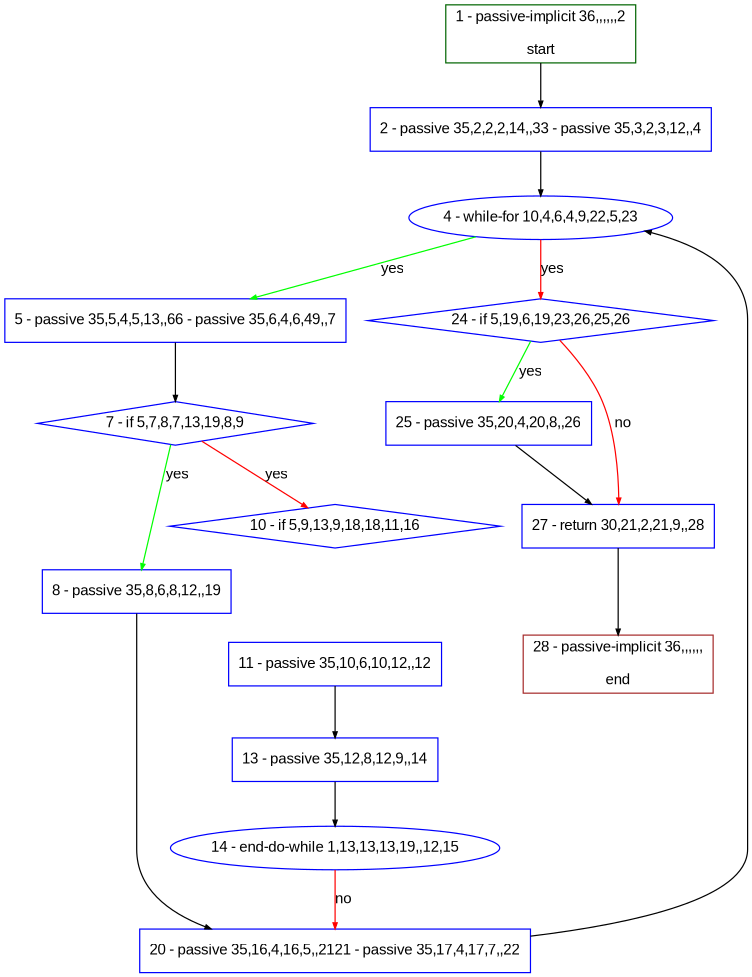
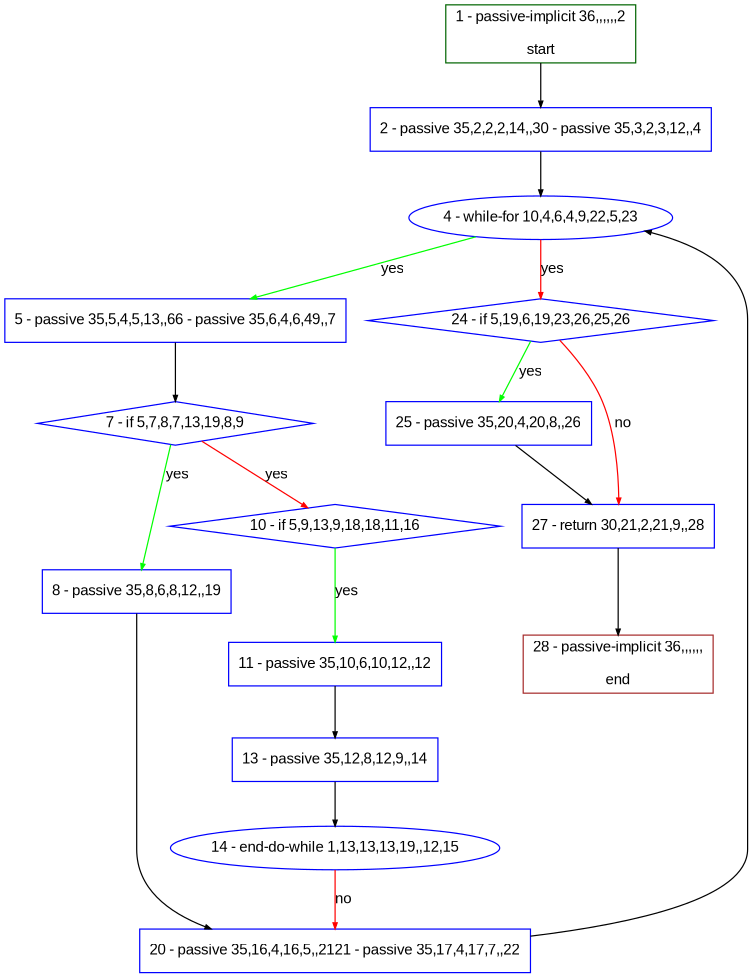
(541, 129) -> (541, 129)
none -> (335, 592)
